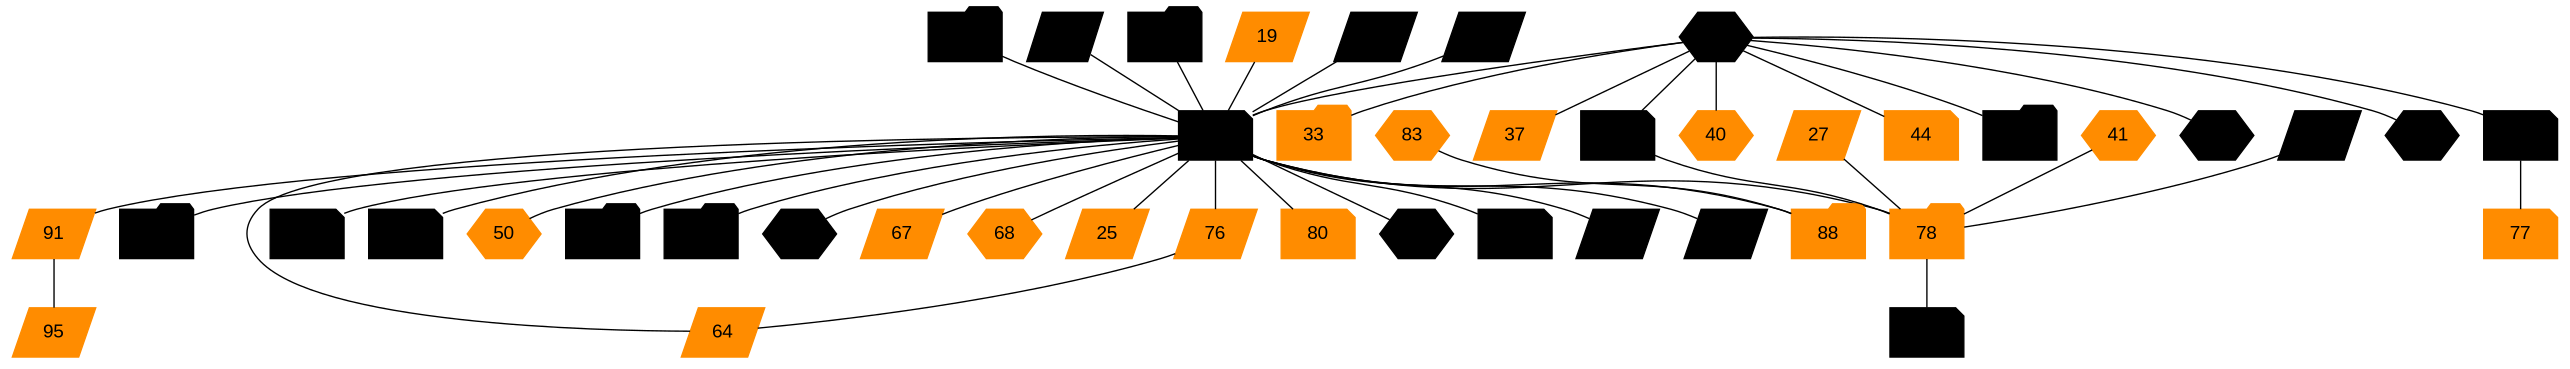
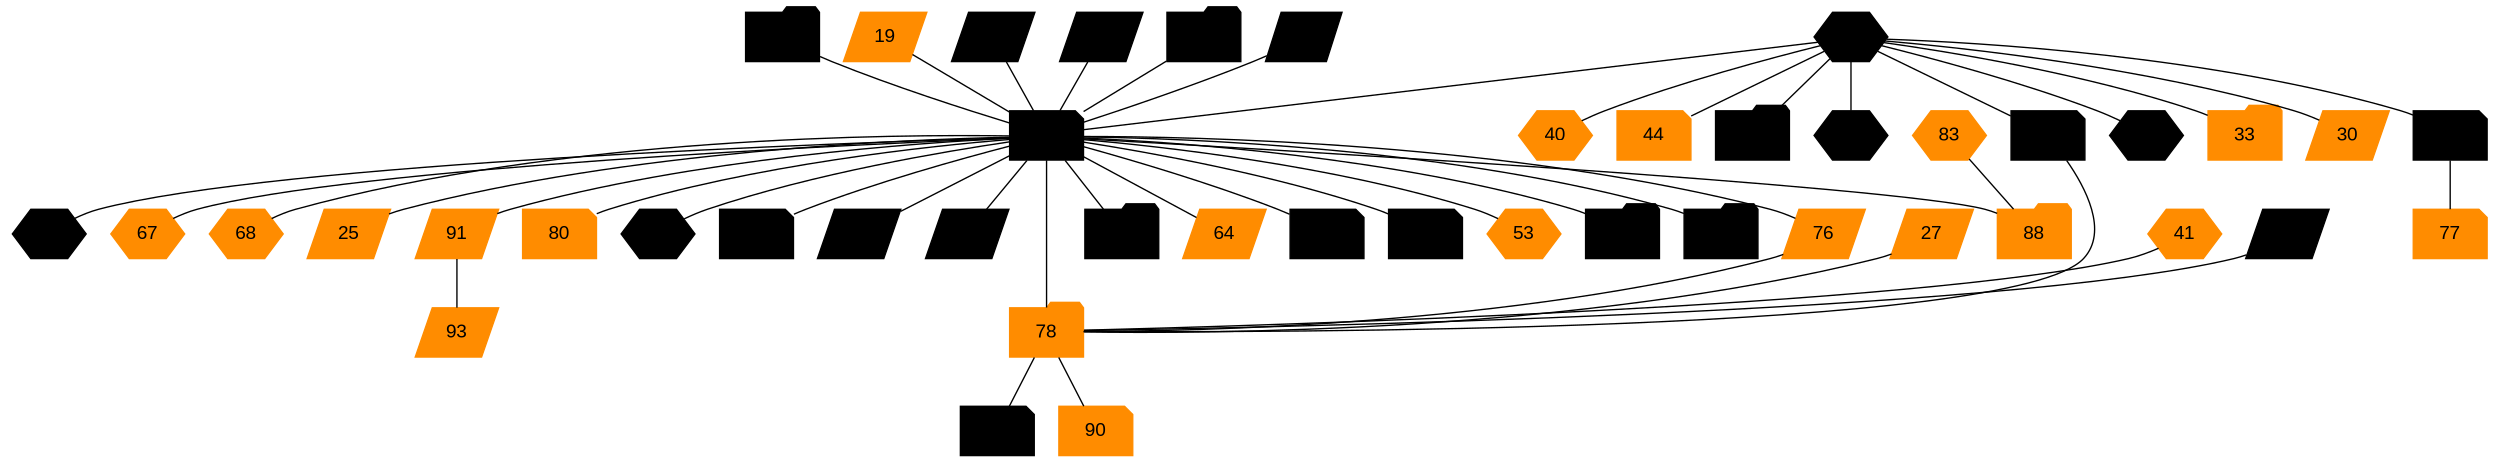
(1515, 135) -> (2348, 135)
(504, 234) -> (1524, 234)
(902, 234) -> (148, 234)
(968, 301) -> (1506, 306)
(54, 332) -> (457, 332)
none -> (1096, 431)
